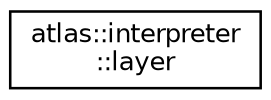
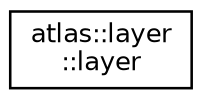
(135, 50) -> (101, 50)
